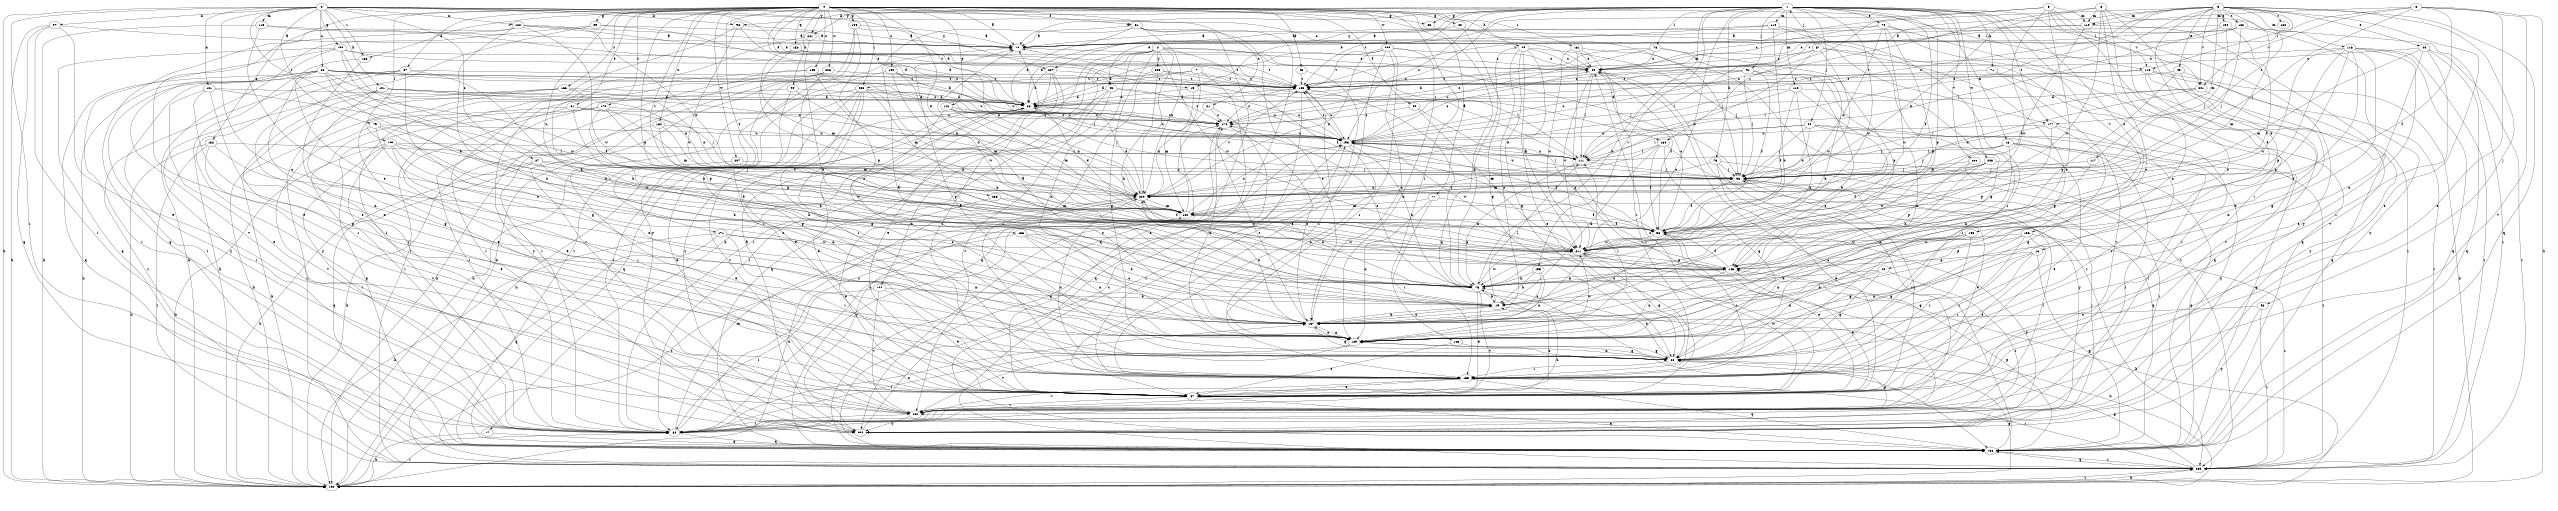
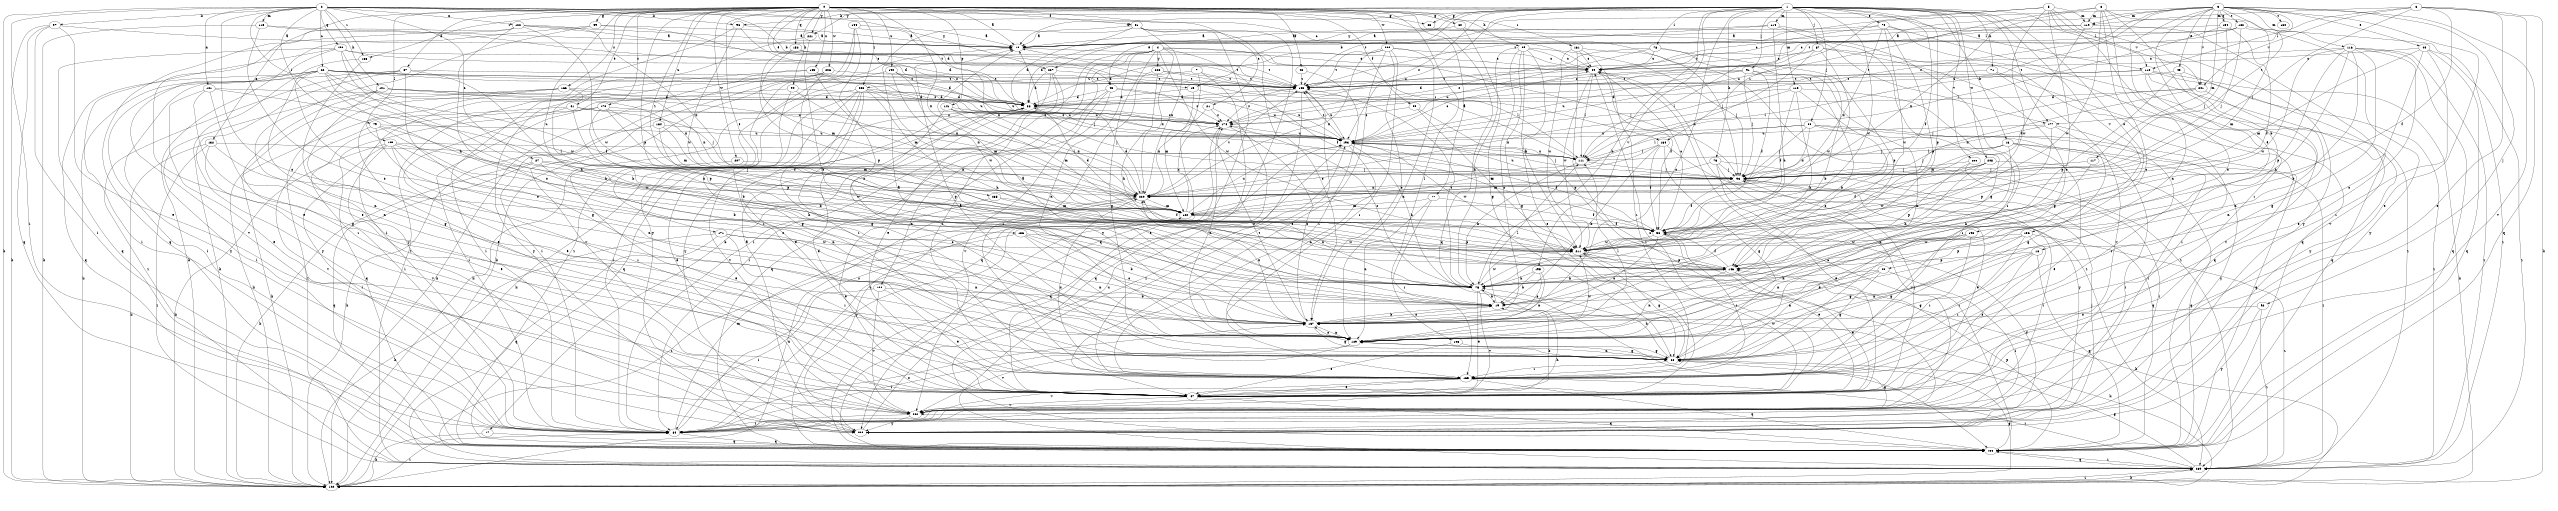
(843, 11) -> none
(1803, 27) -> (1810, 21)
(1697, 59) -> (1697, 59)
(1093, 87) -> none
